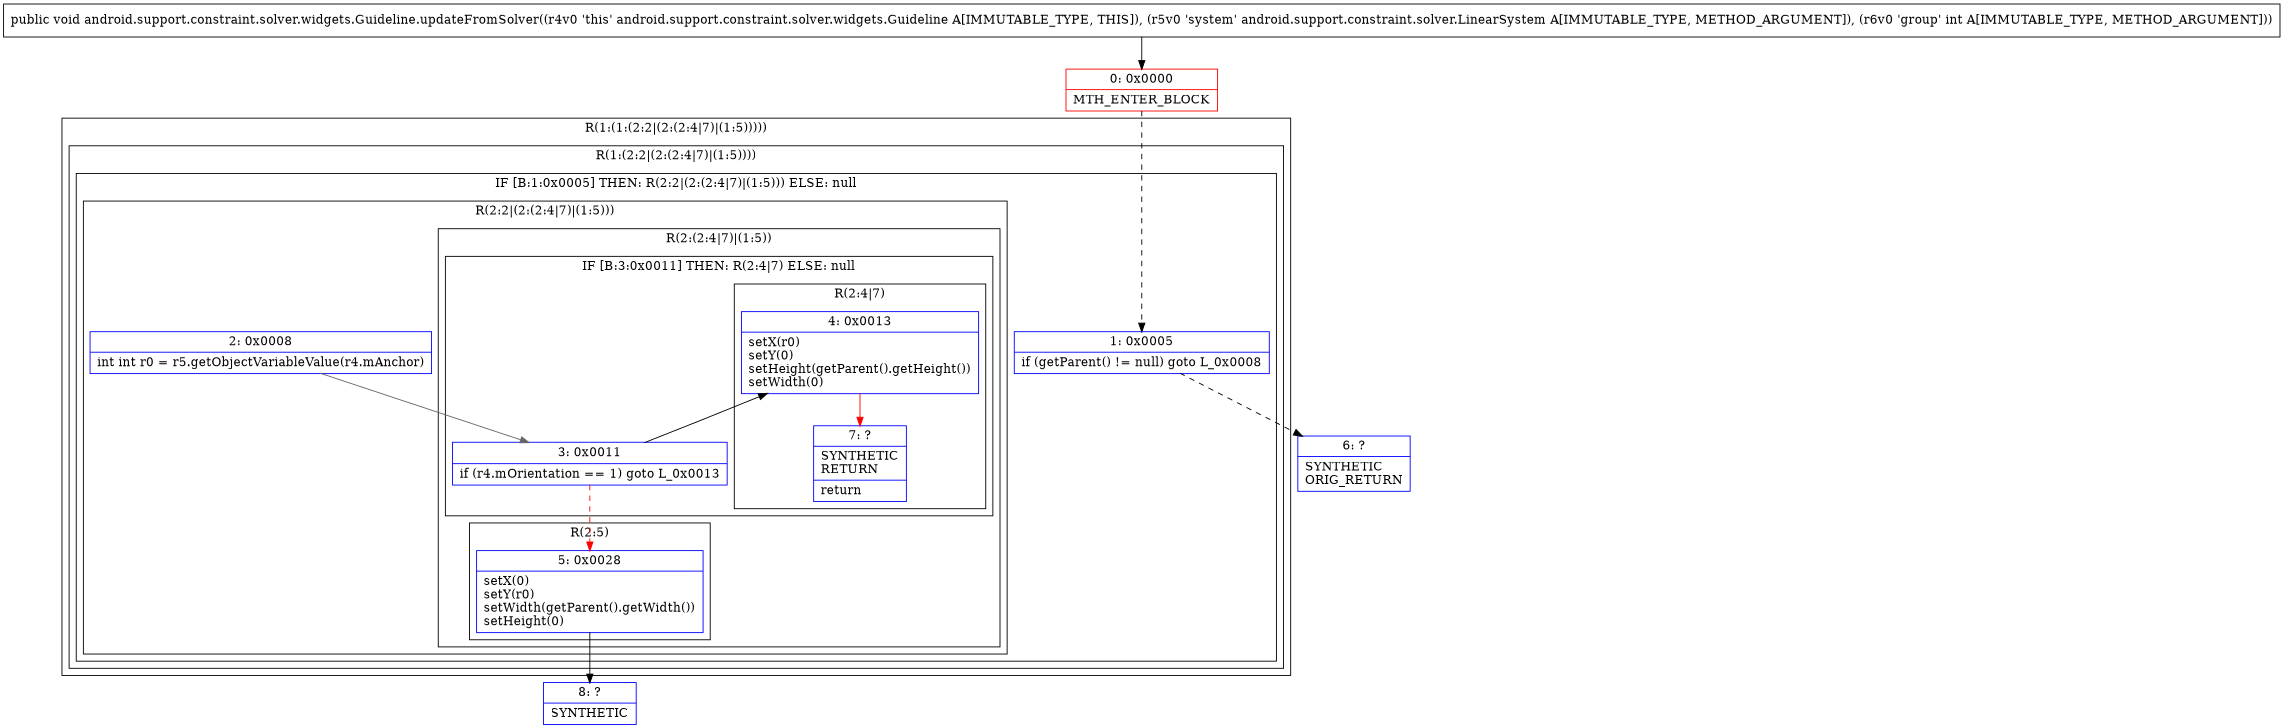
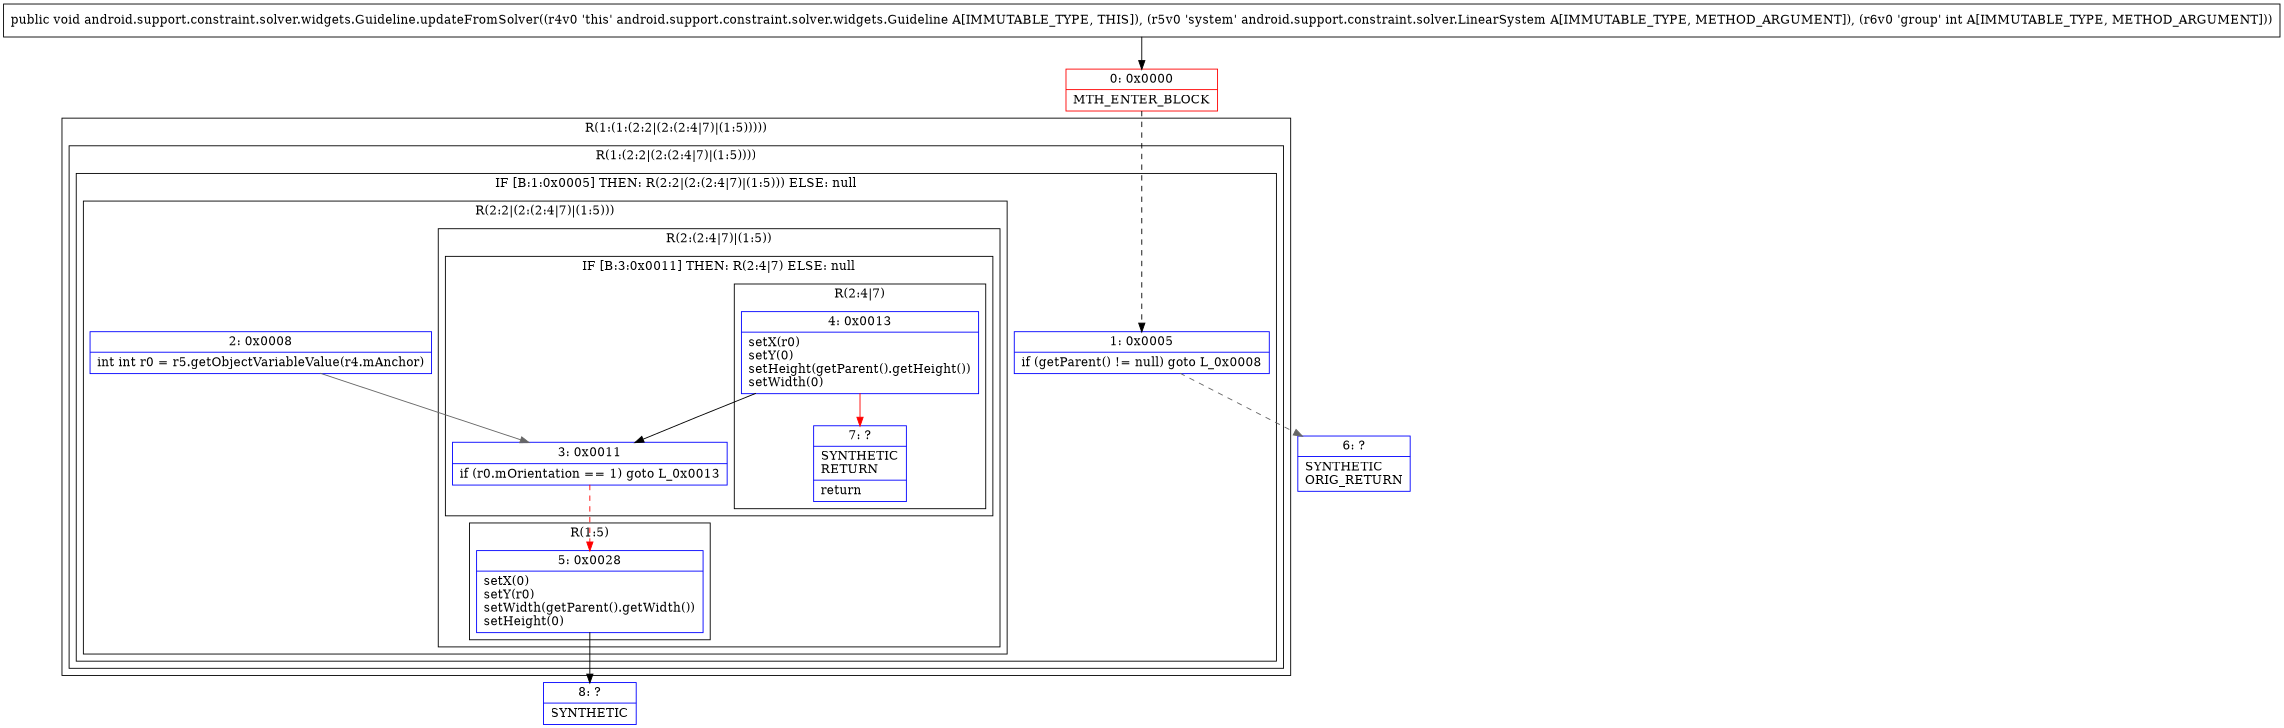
(1237, 403) -> (1237, 403)
(702, 420) -> (699, 416)
(590, 474) -> (590, 474)
(590, 533) -> (590, 533)
